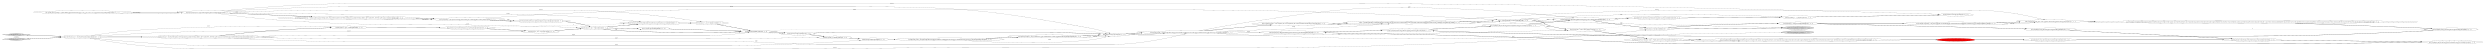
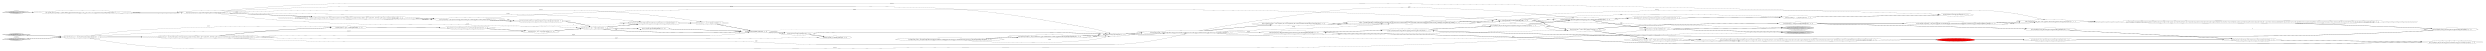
none -> (16, 12)
(1688, 24) -> (1688, 24)
(1723, 25) -> (1727, 31)
(873, 39) -> none
